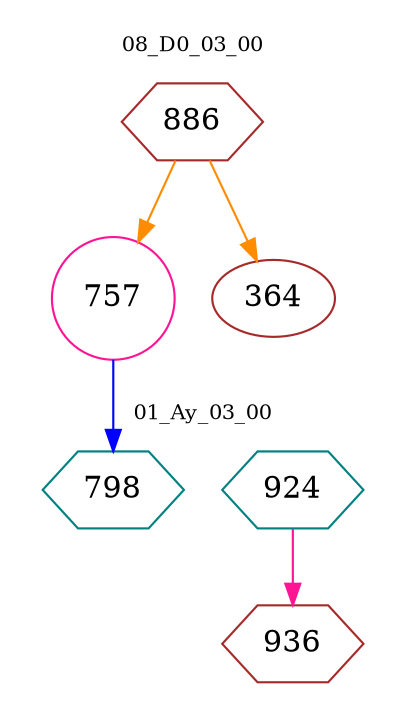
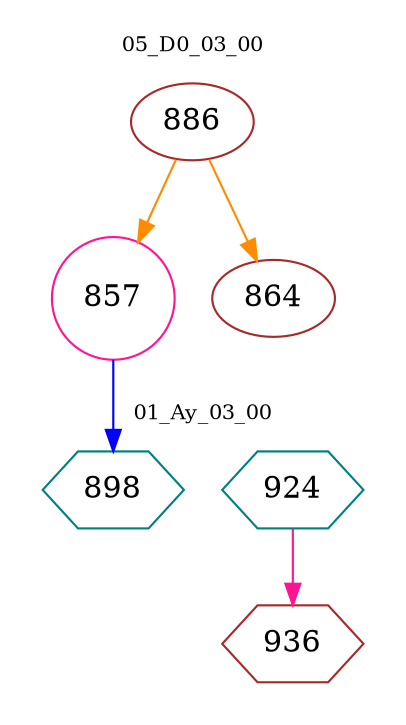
(193, 46) -> (193, 46)
(192, 122) -> (192, 122)
(113, 298) -> (113, 298)
(274, 298) -> (274, 298)
(113, 490) -> (113, 490)
